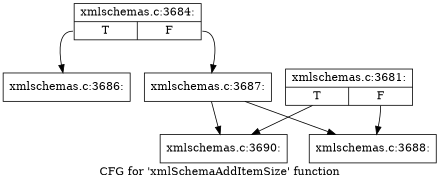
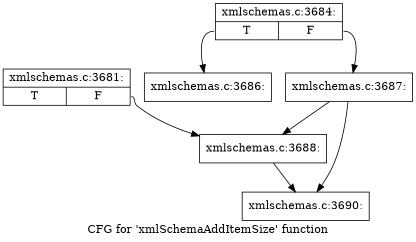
(282, 120) -> (282, 174)
